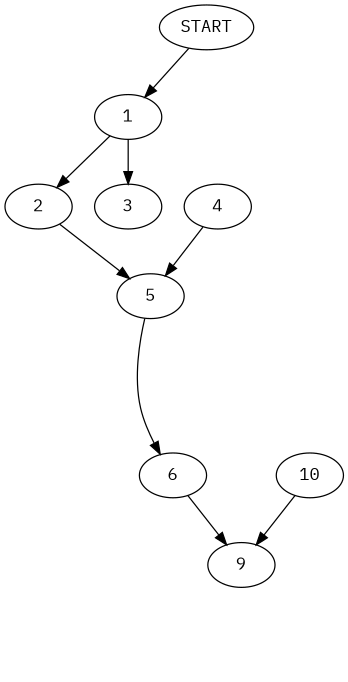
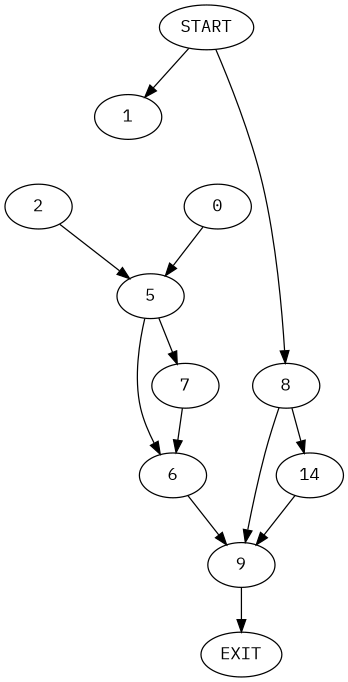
(88, 157) -> none
(128, 207) -> none
(218, 207) -> (218, 207)
none -> (185, 386)
none -> (286, 386)
(310, 475) -> (310, 475)
none -> (241, 655)
